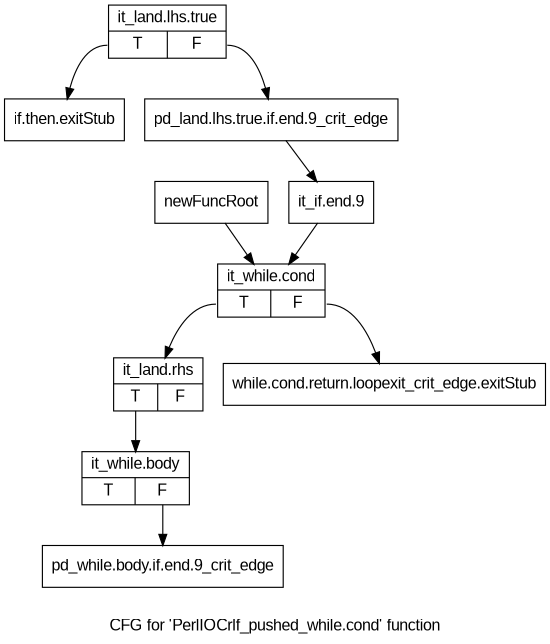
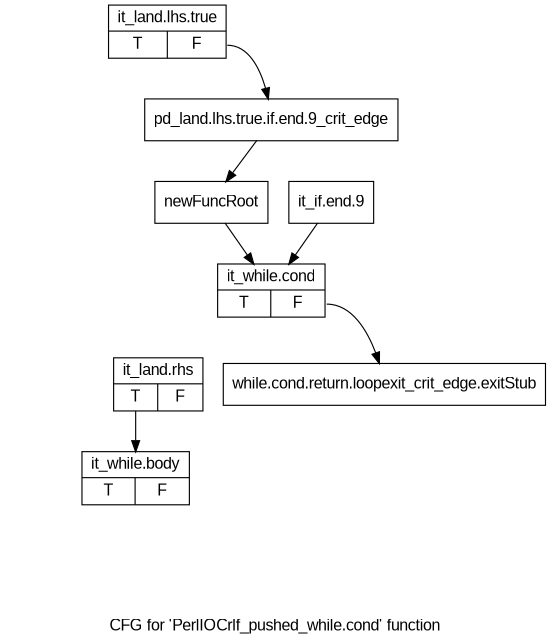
(64, 120) -> none
(298, 157) -> (245, 157)
(187, 319) -> none
(163, 566) -> none
